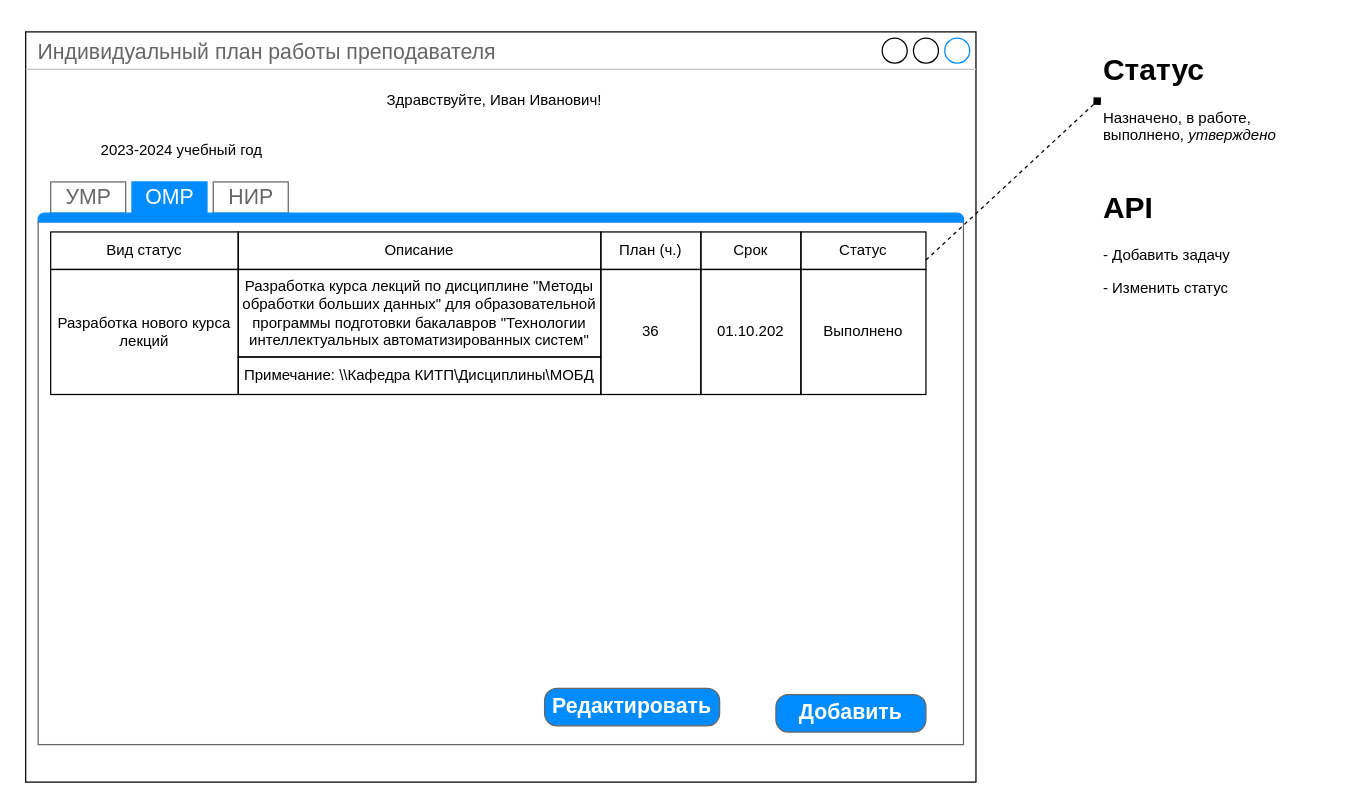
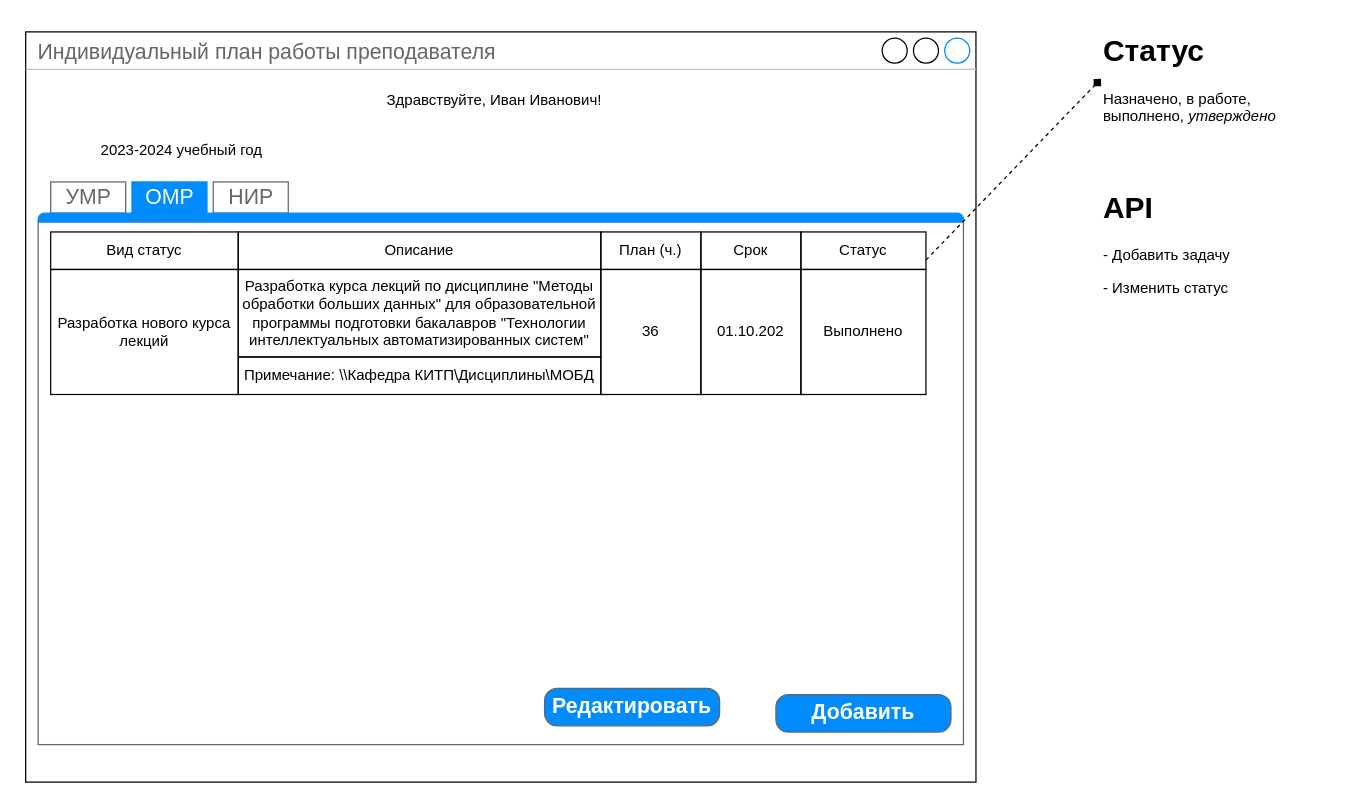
(1213, 98) -> (1213, 79)
(851, 713) -> (863, 713)
